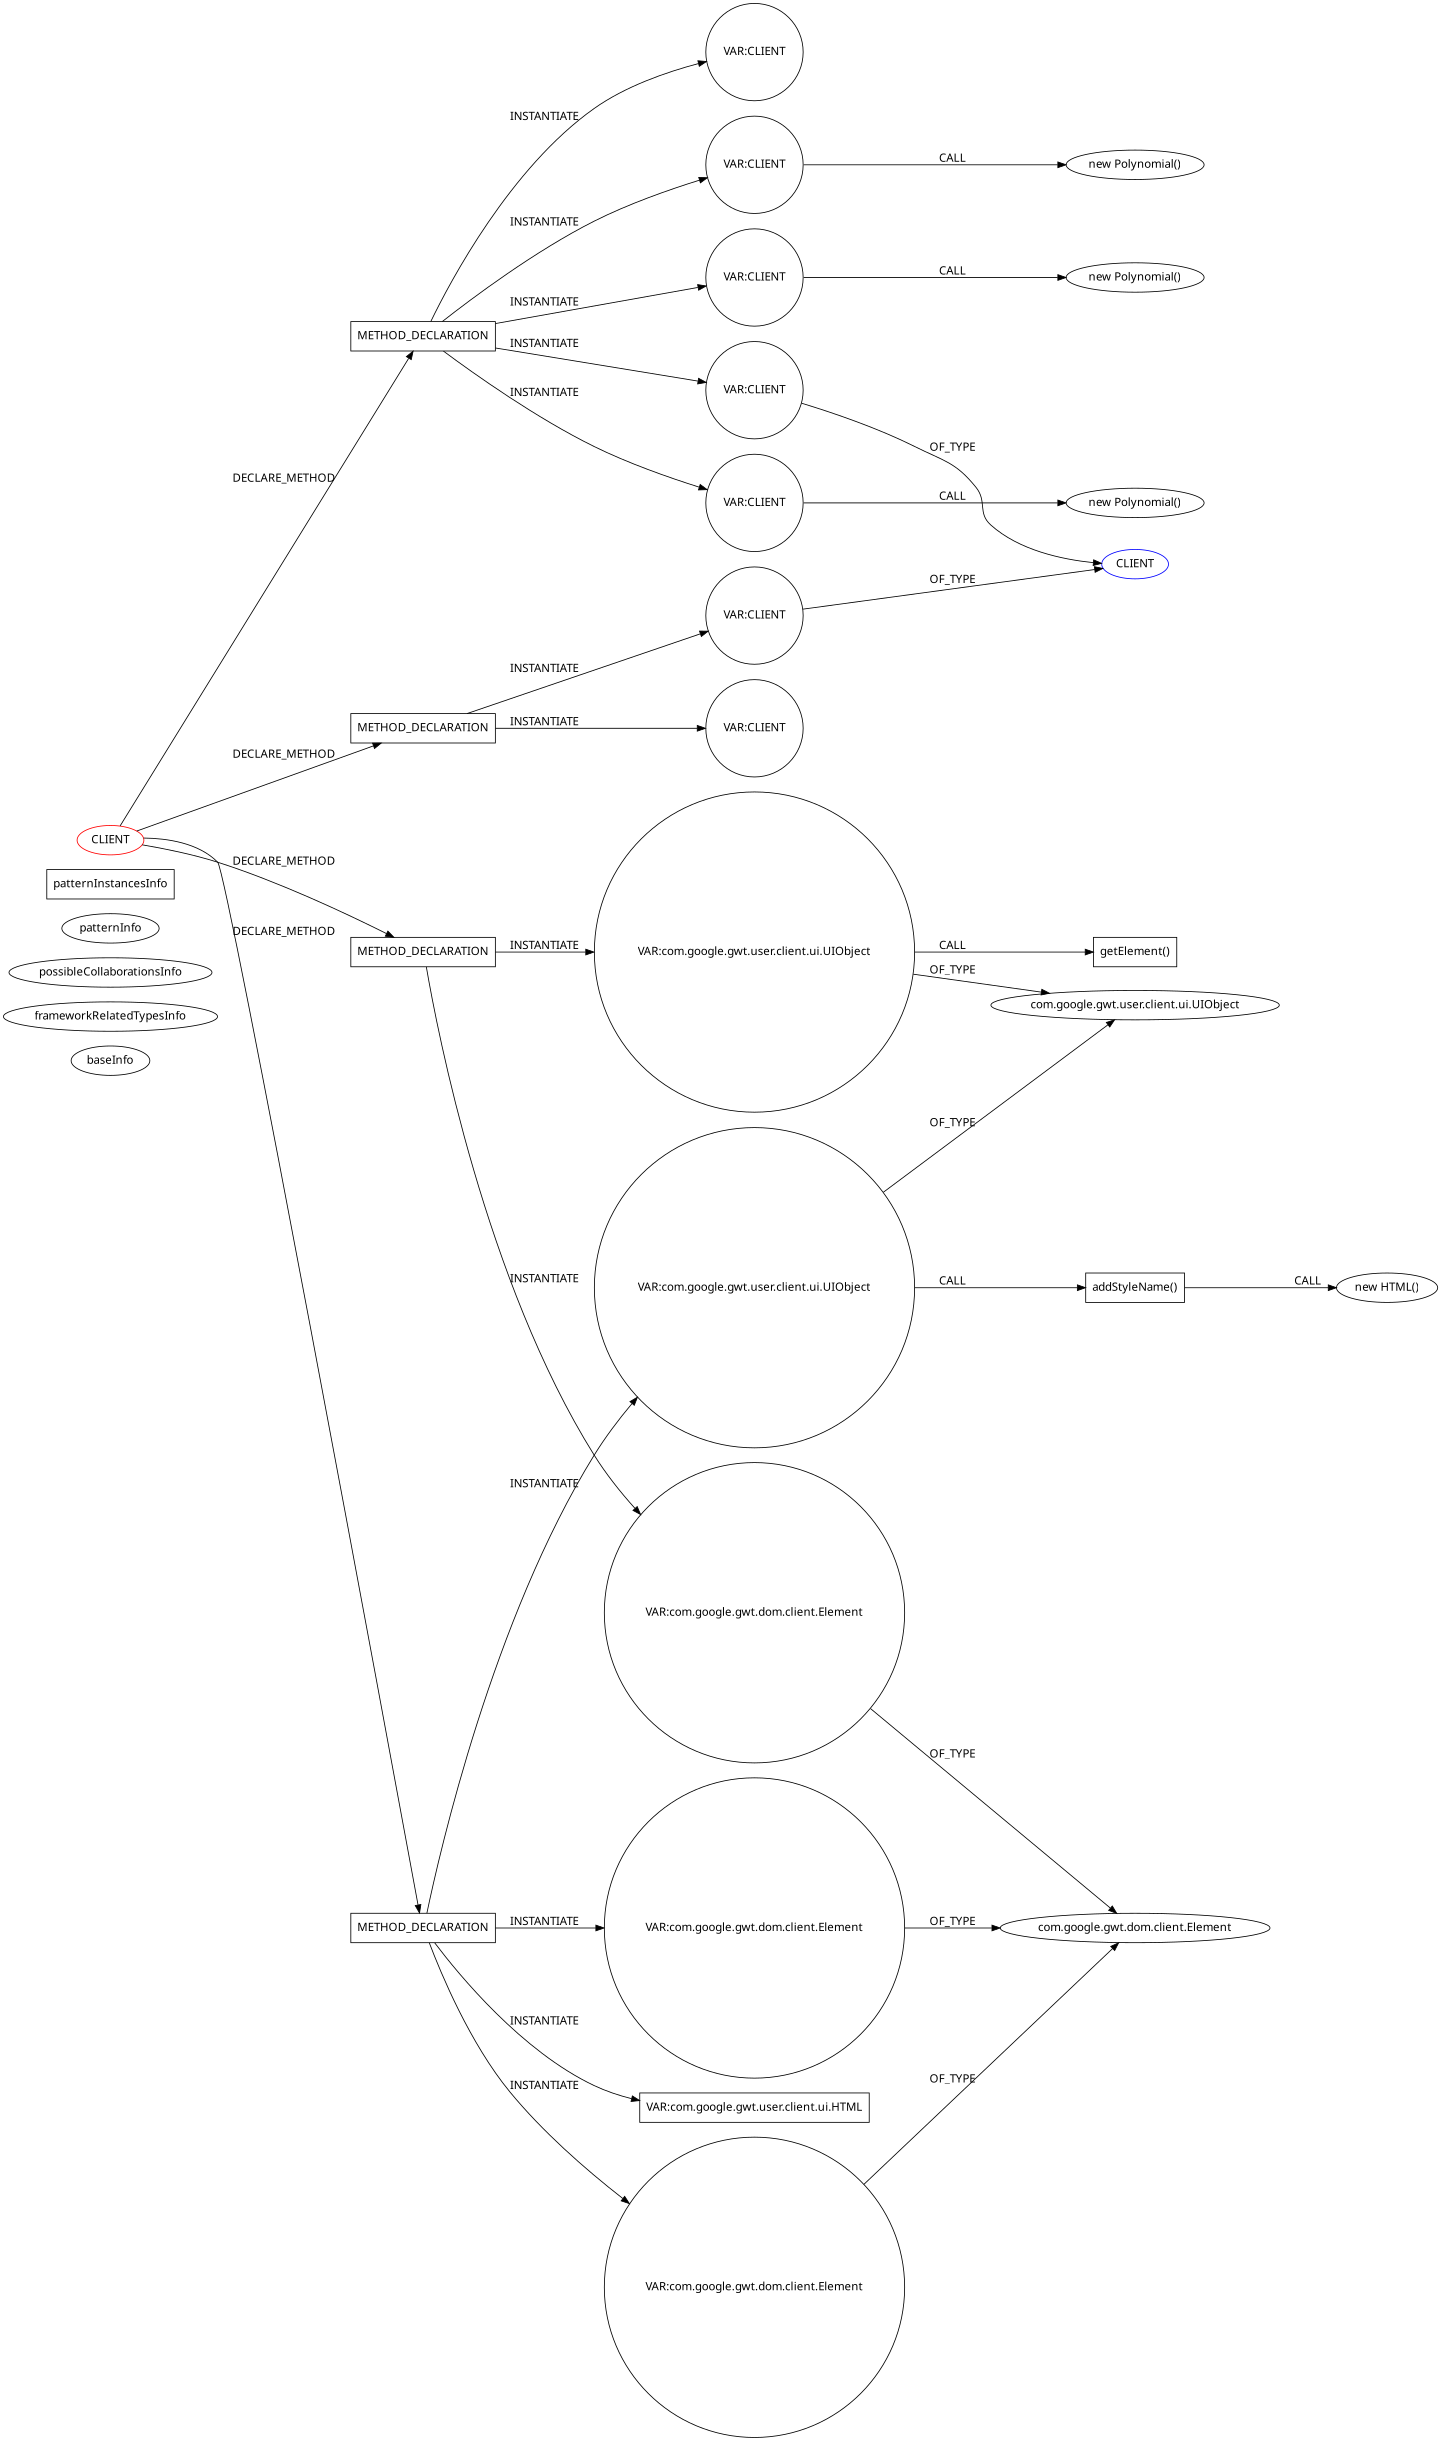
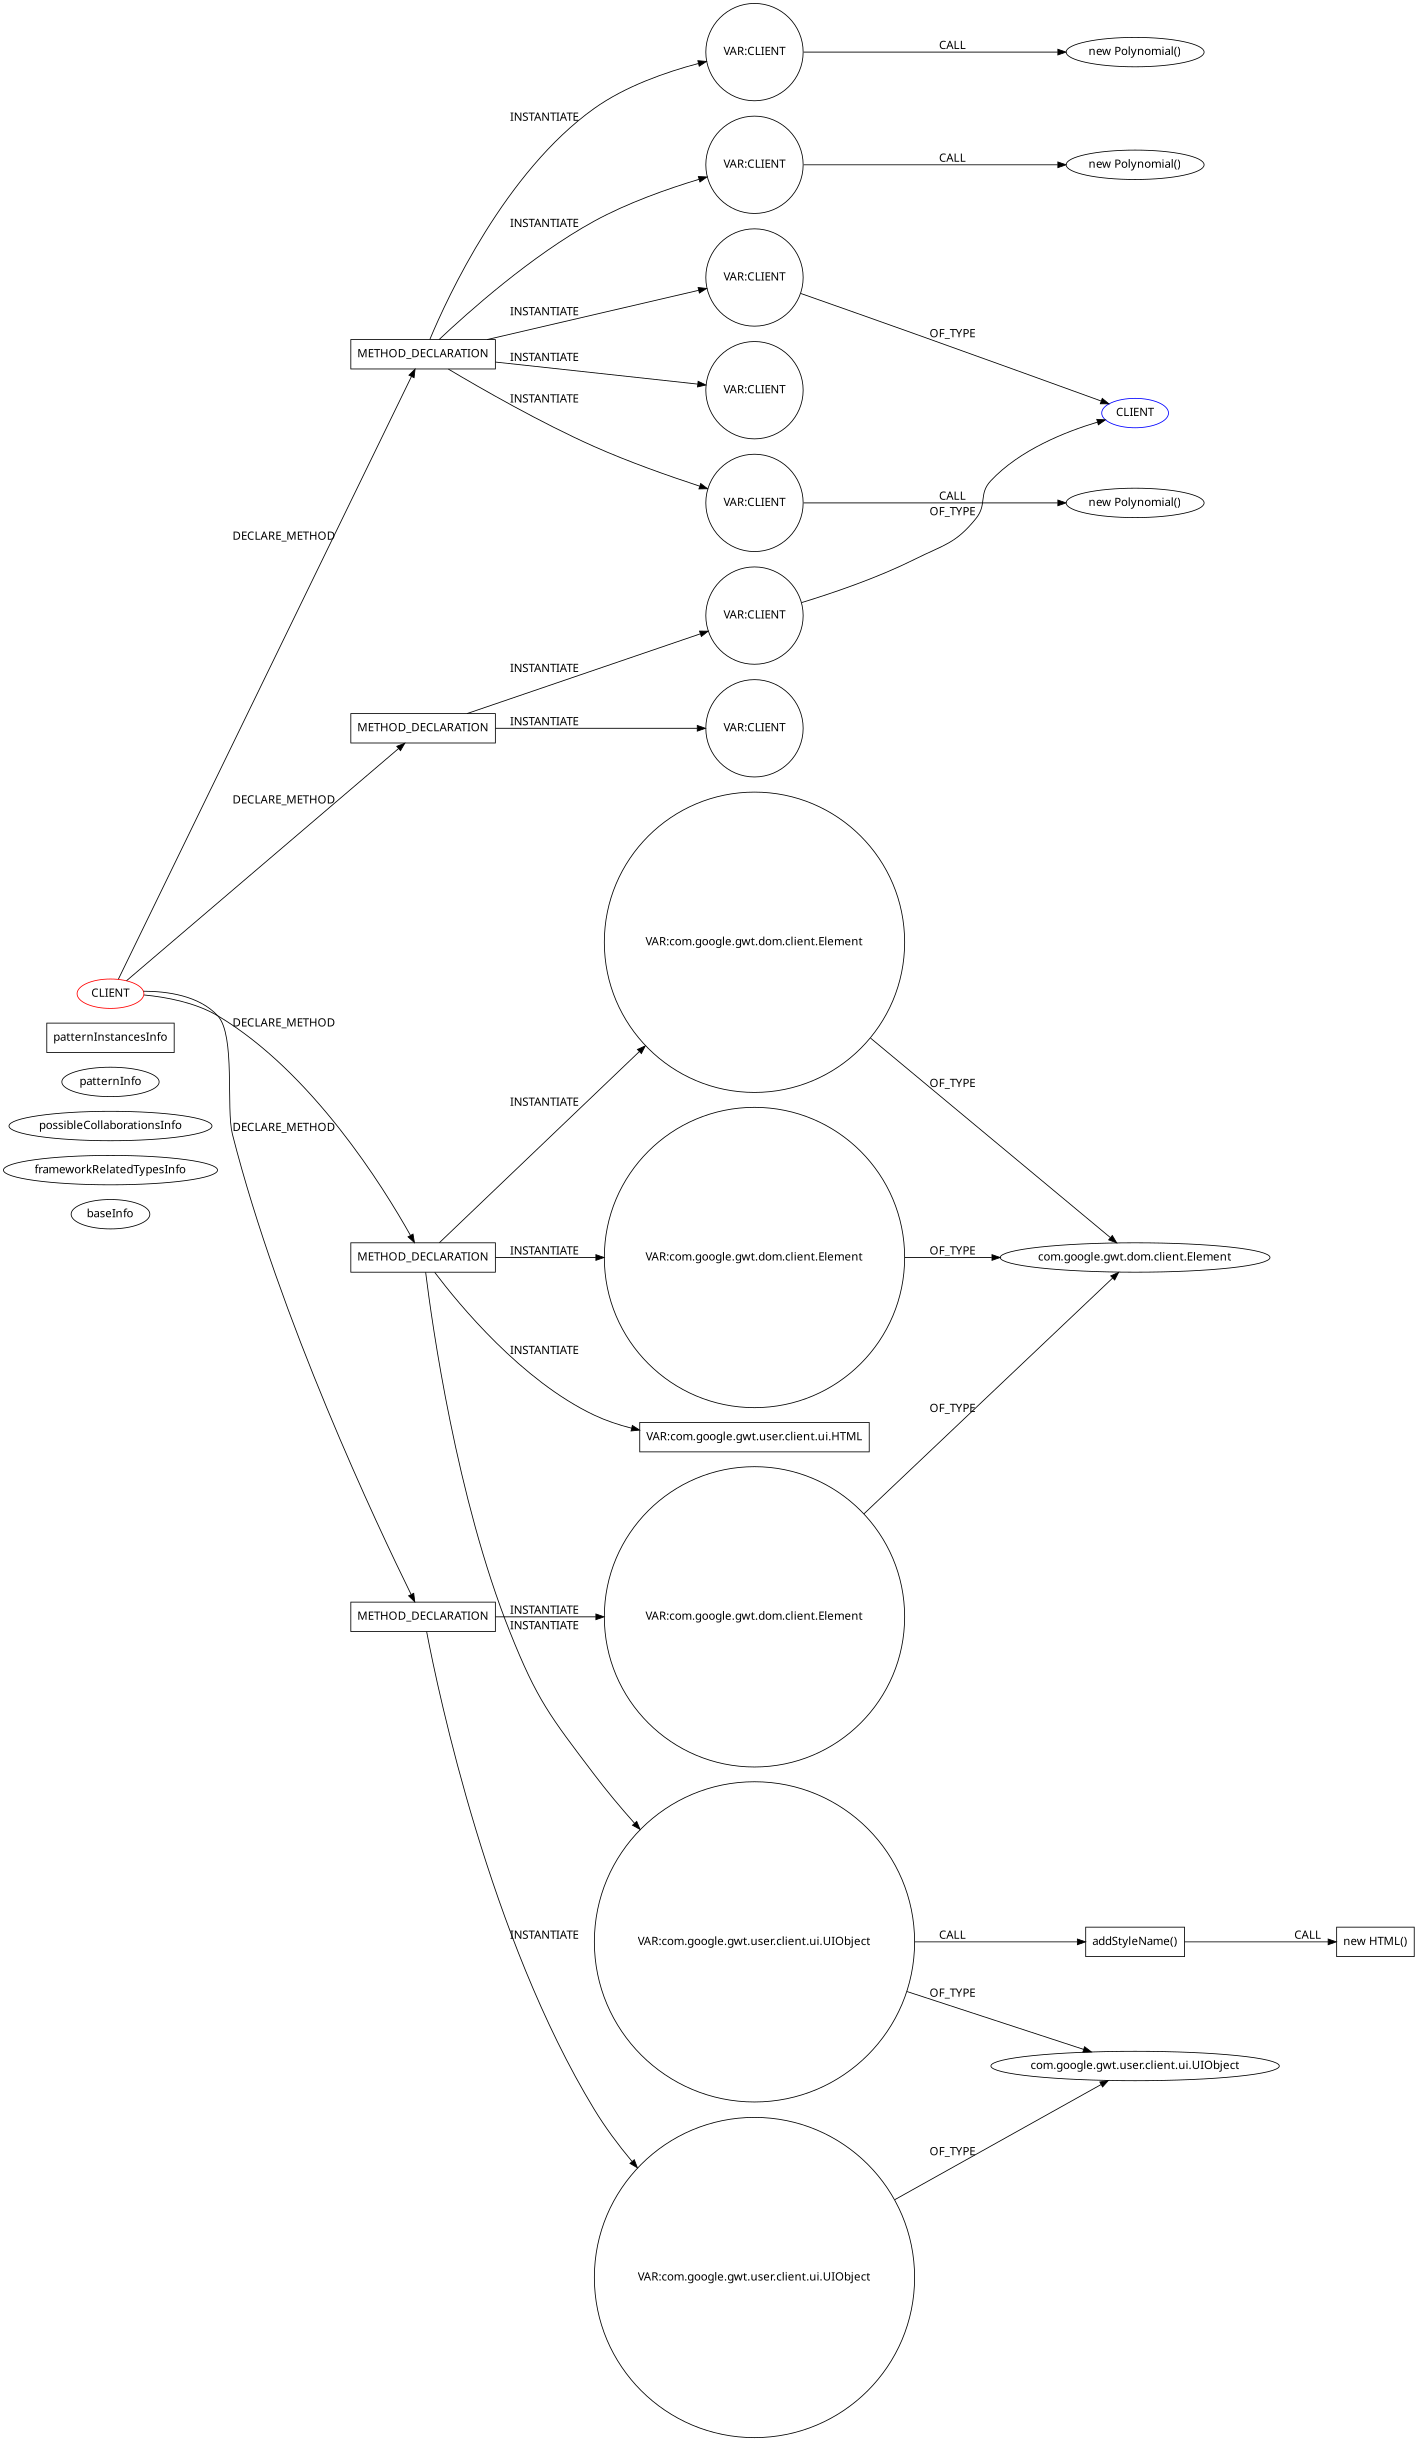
(1135, 952) -> none
(1387, 1288) -> (1375, 1942)
